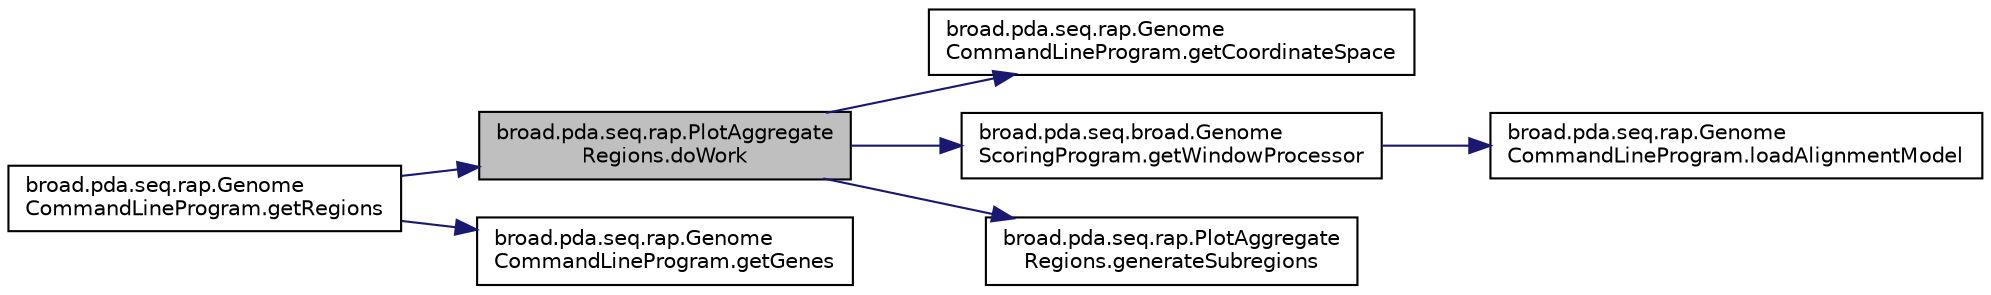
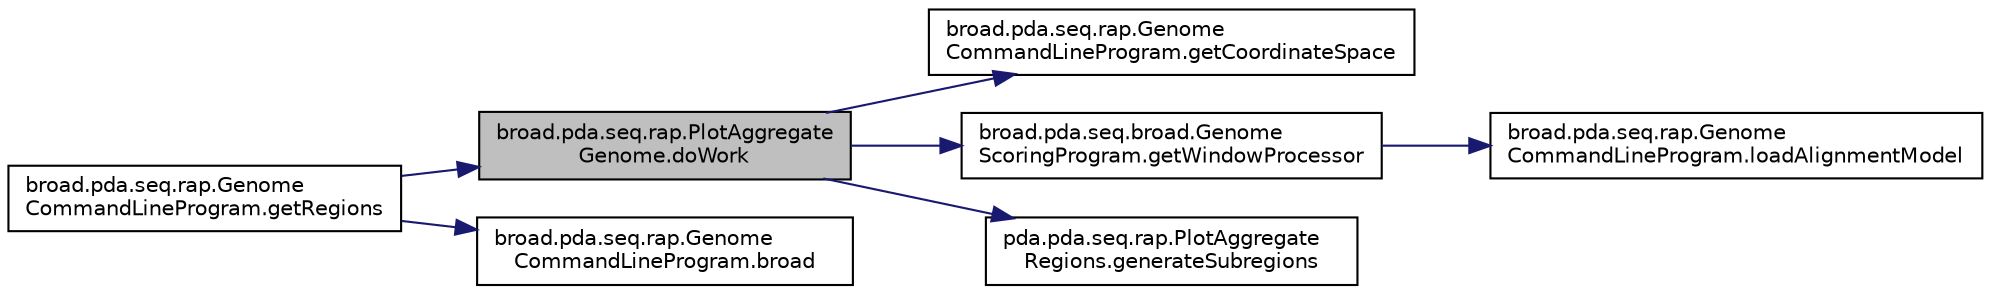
(665, 146) -> (665, 146)
(665, 251) -> (665, 251)
(1172, 251) -> (1172, 251)
